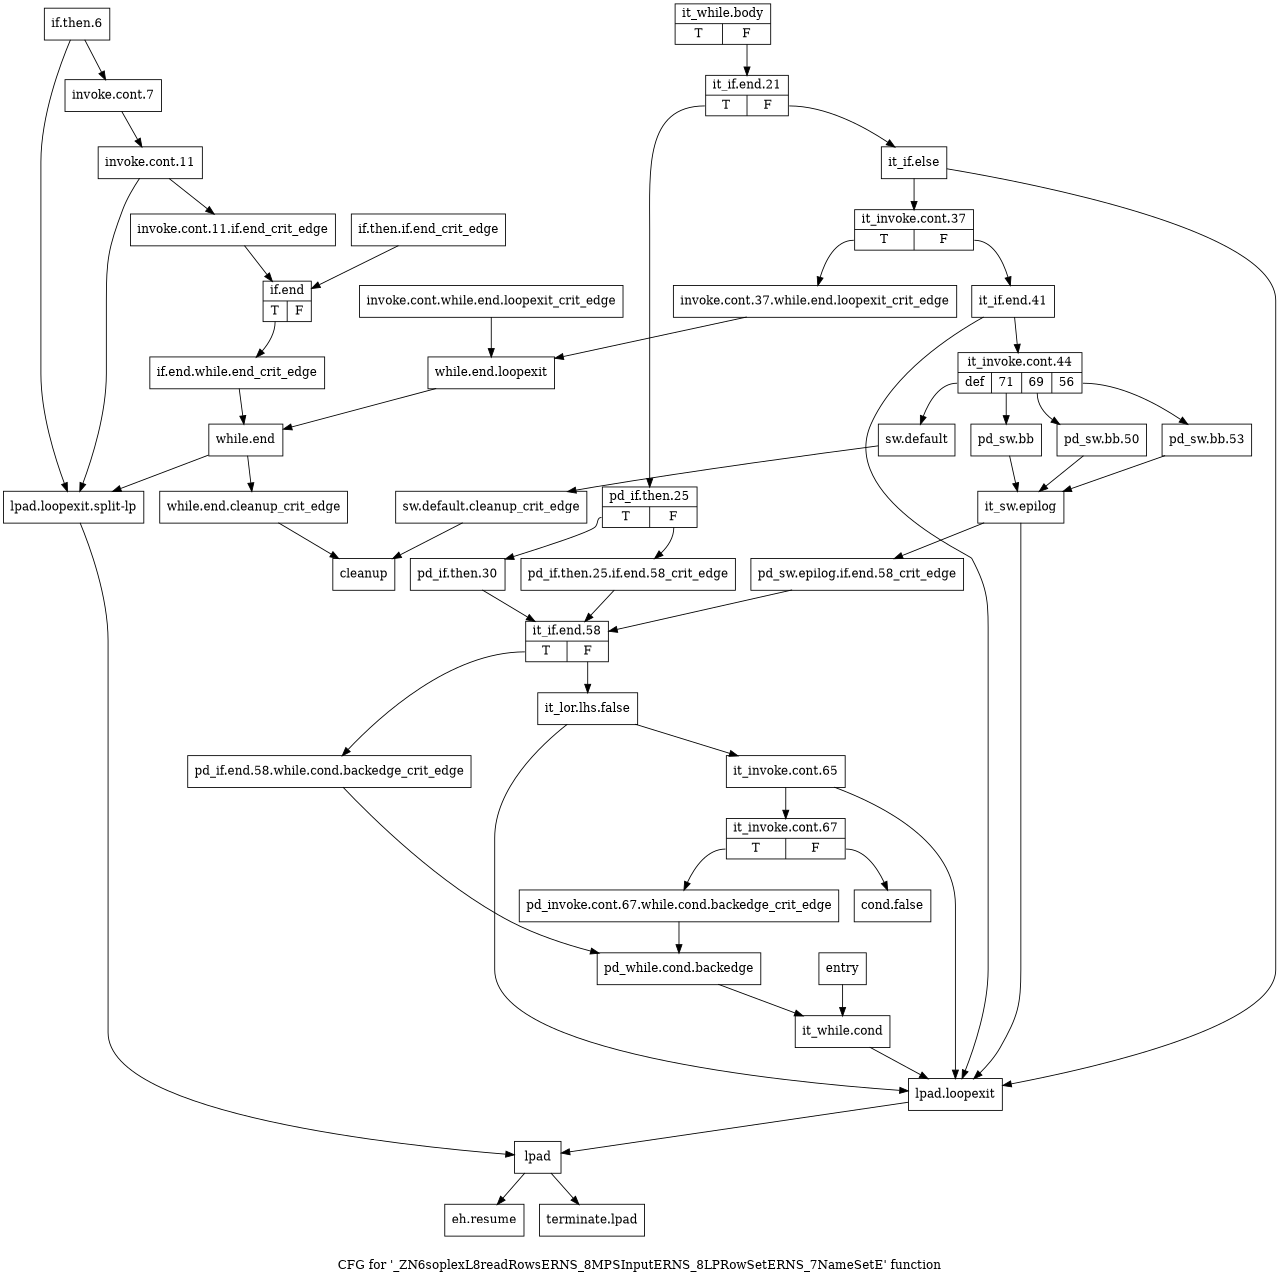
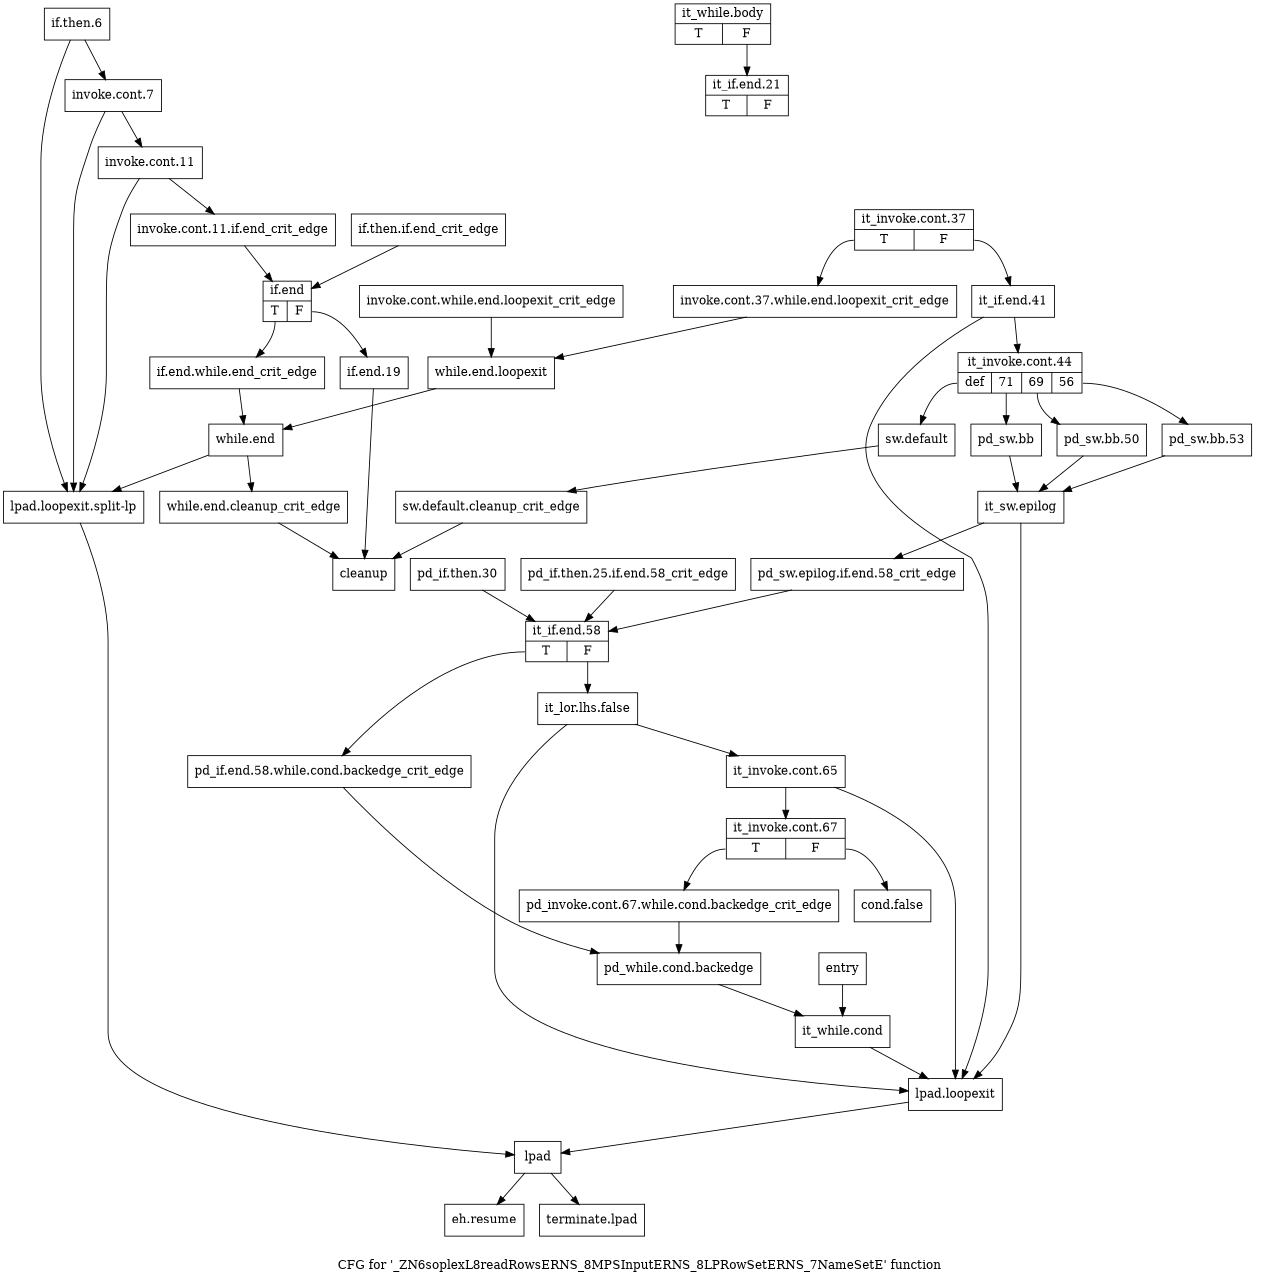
(914, 163) -> none
none -> (74, 294)
none -> (374, 373)
(650, 507) -> none
